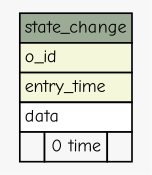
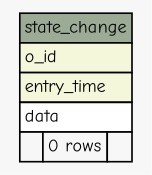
(77, 146) -> (75, 146)
